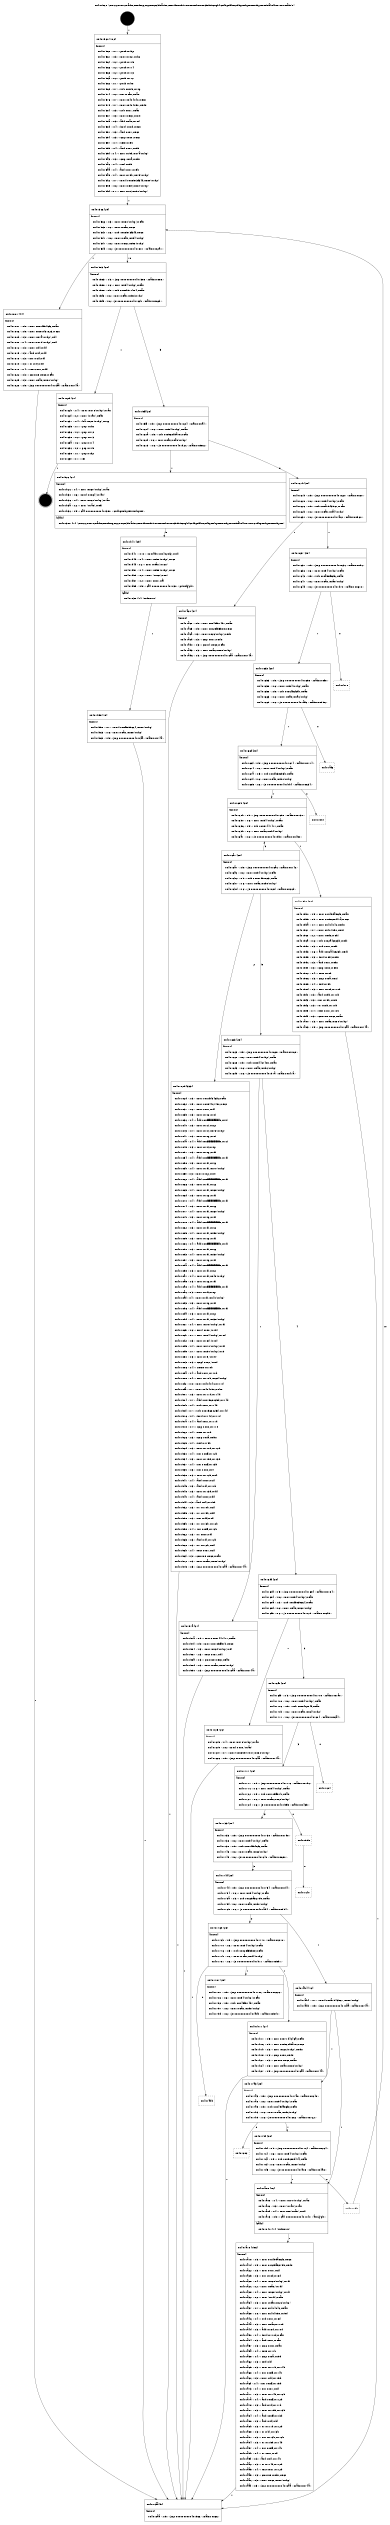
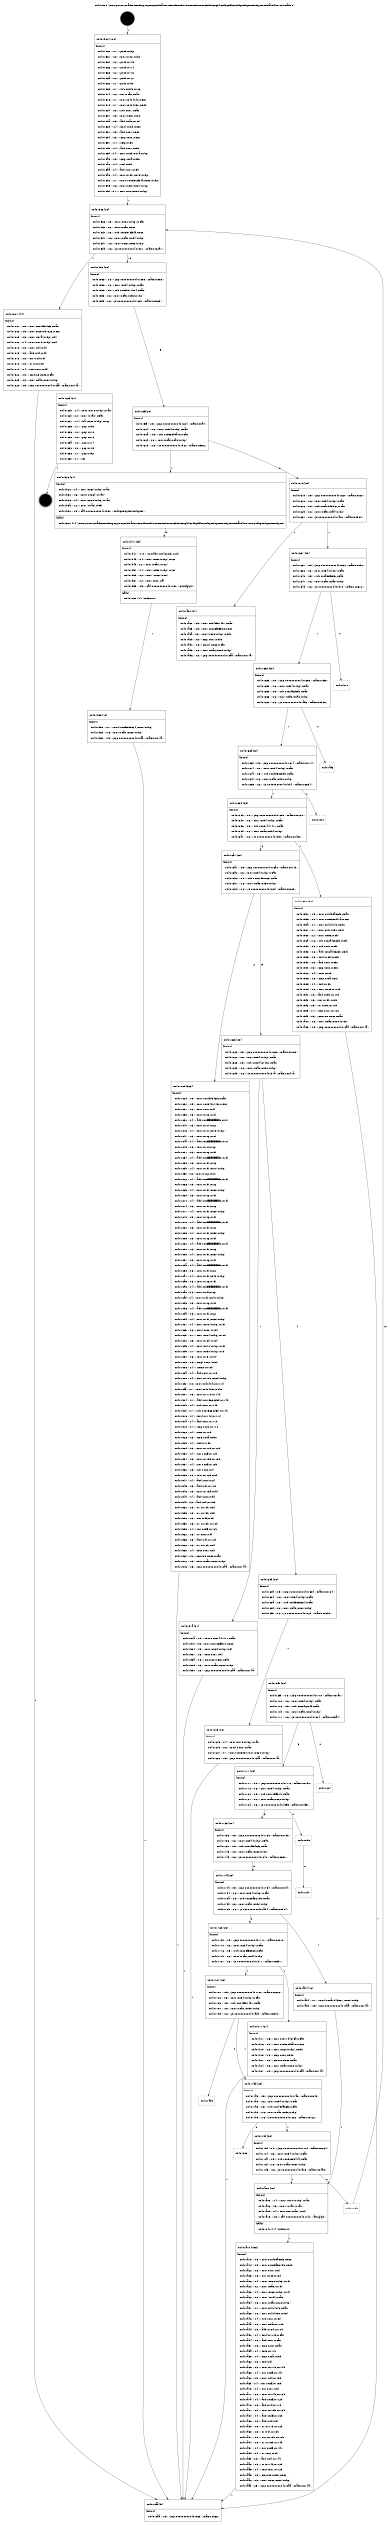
(108, 349) -> none
(264, 847) -> (261, 845)
(168, 1577) -> none
(301, 1648) -> none
(197, 2029) -> (221, 2056)
(330, 2047) -> (237, 2049)
